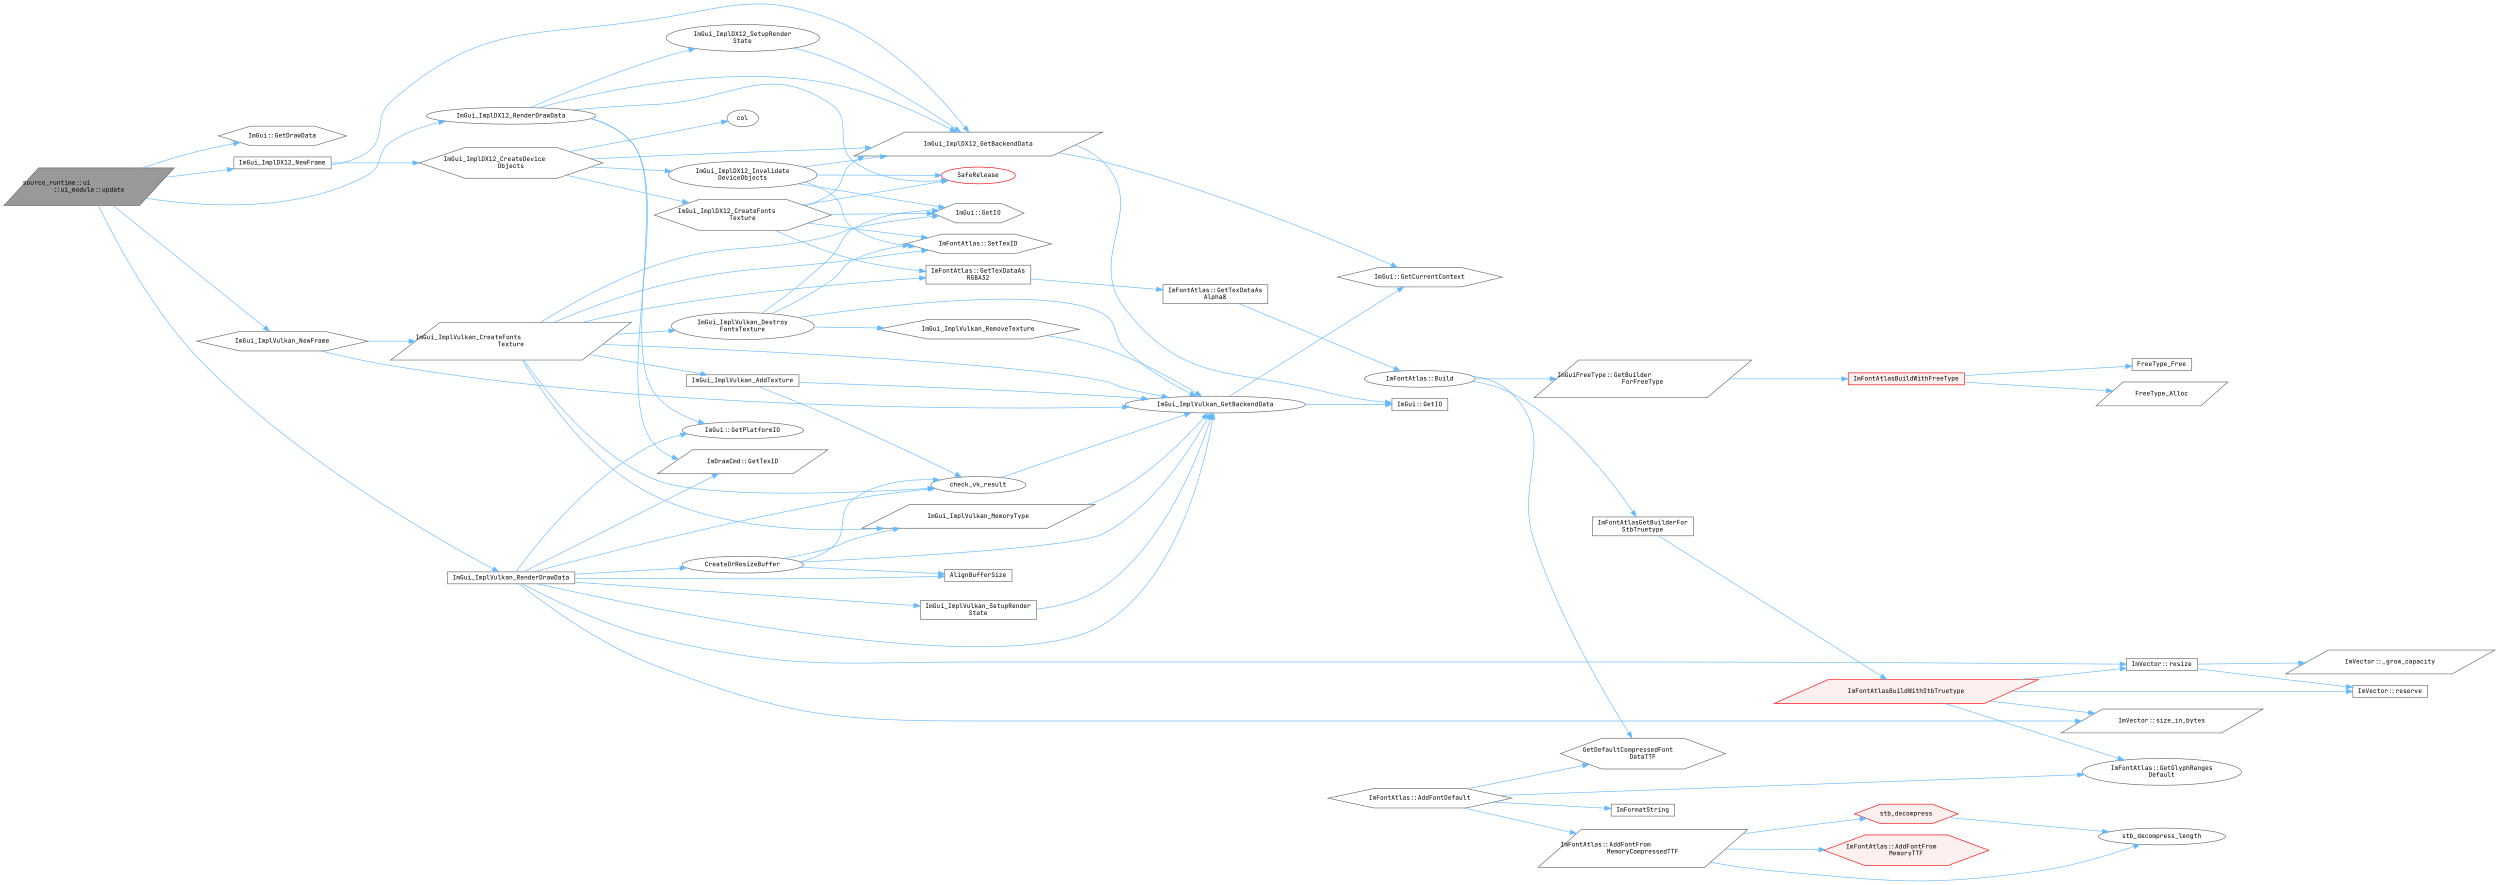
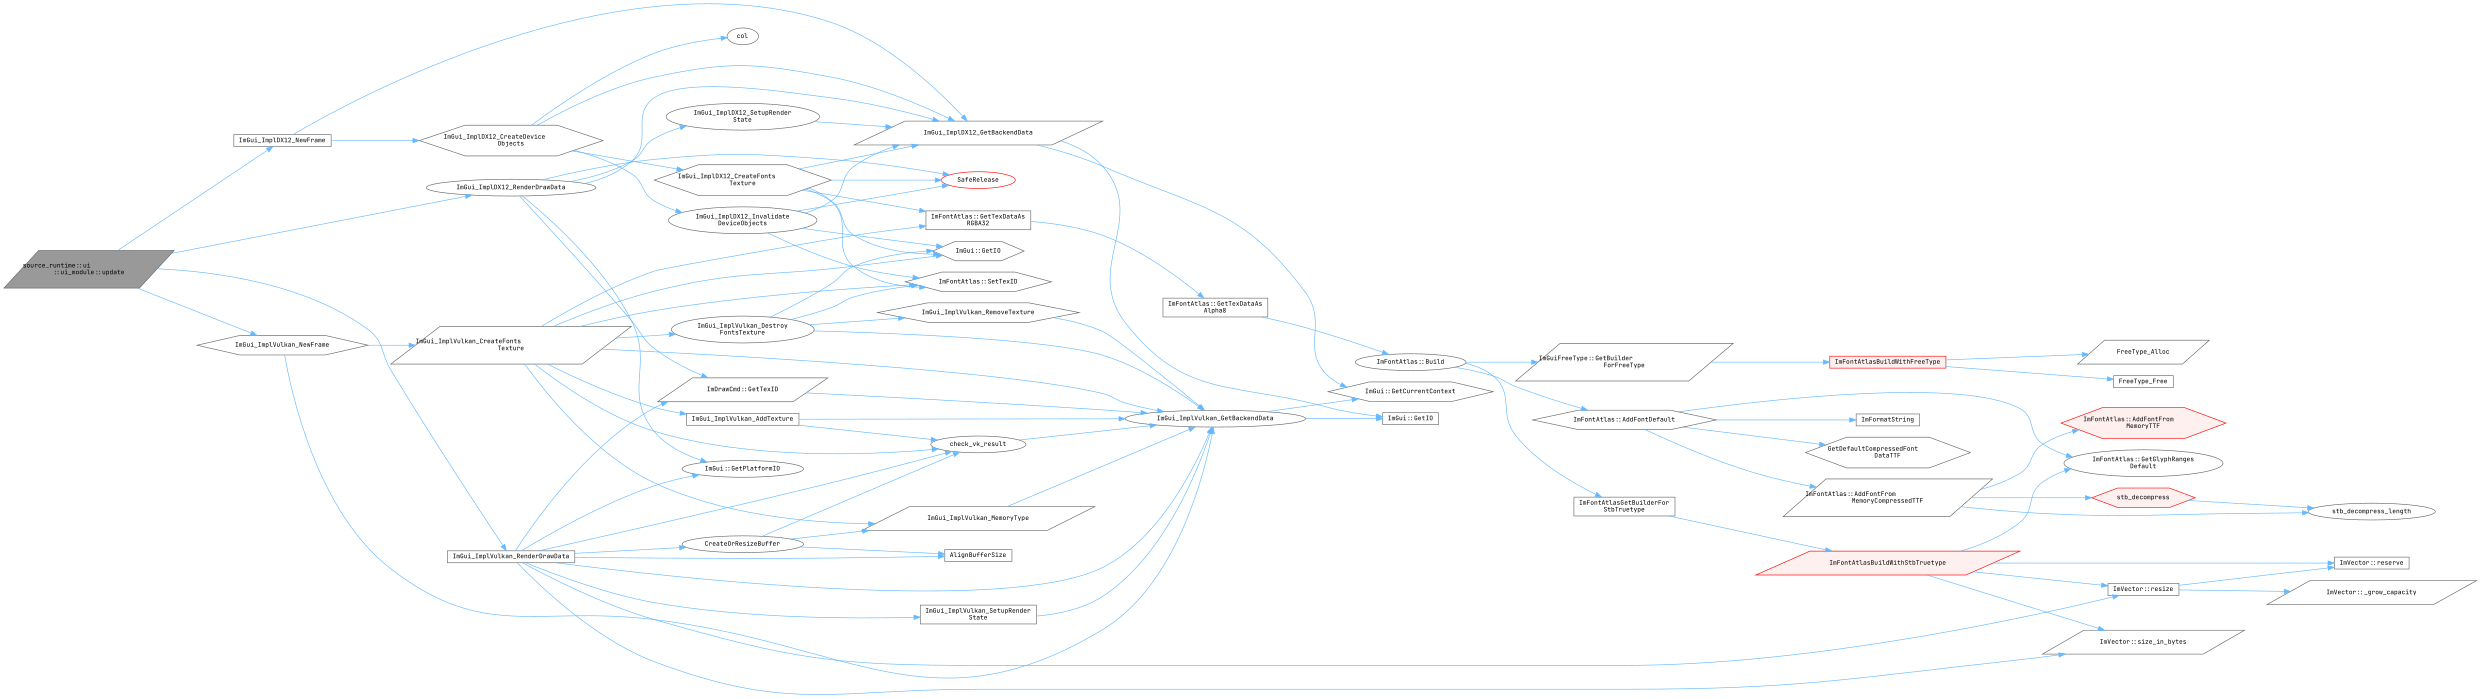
(282, 136) -> none
(1031, 546) -> (973, 402)
(1537, 549) -> (1518, 388)
